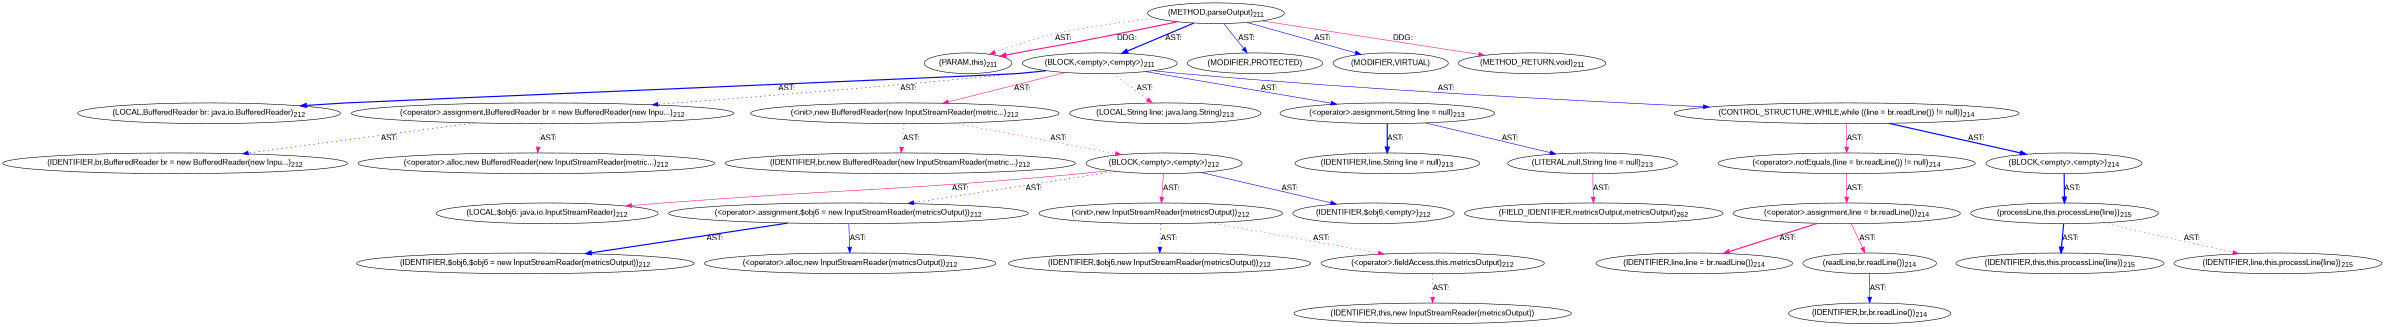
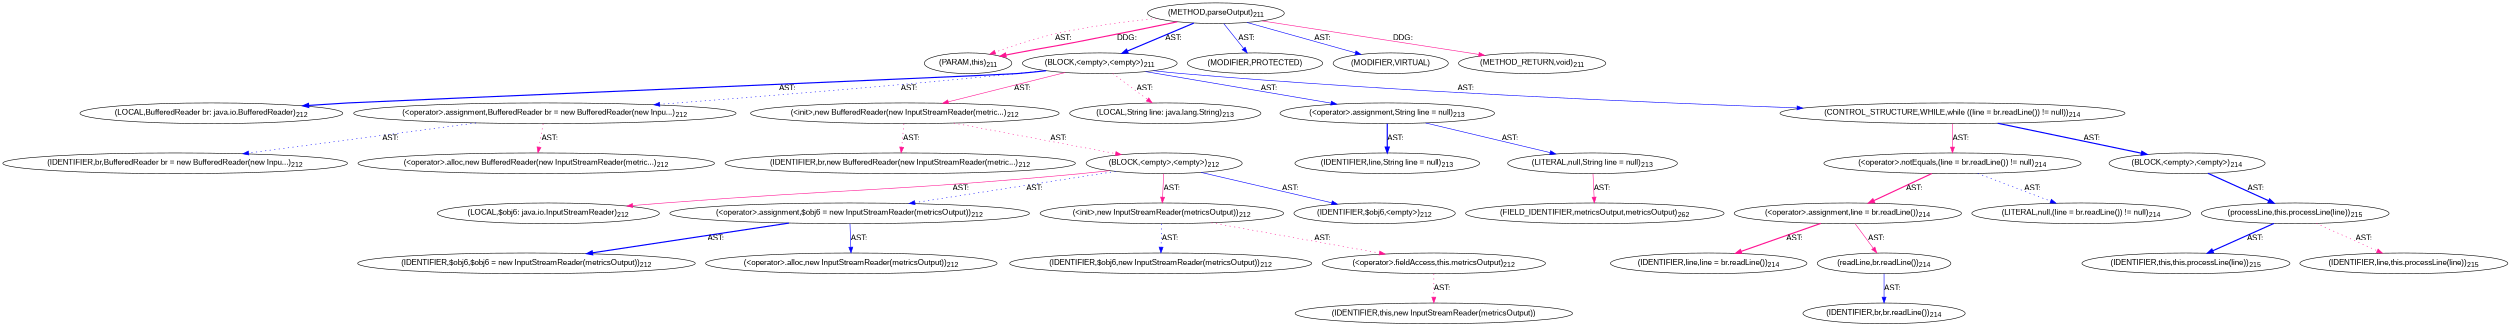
(1847, 185) -> (1903, 187)
none -> (2081, 213)
